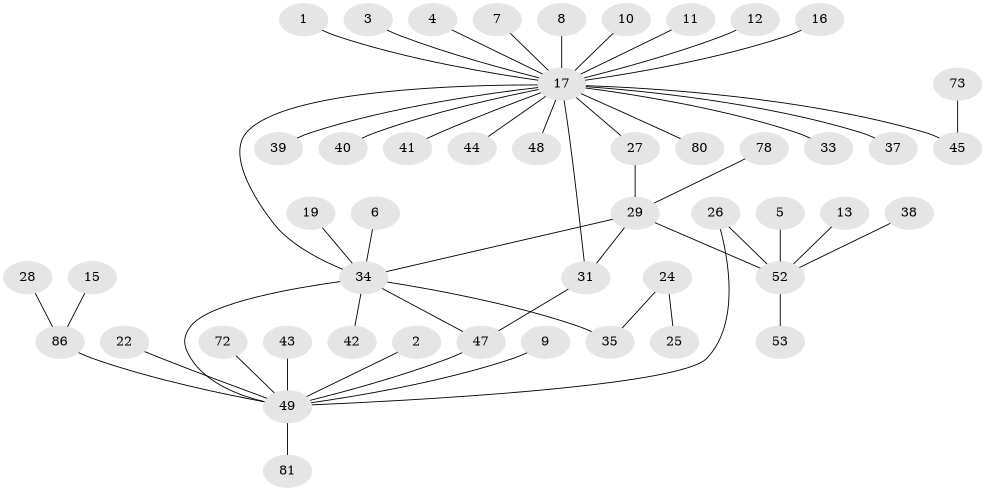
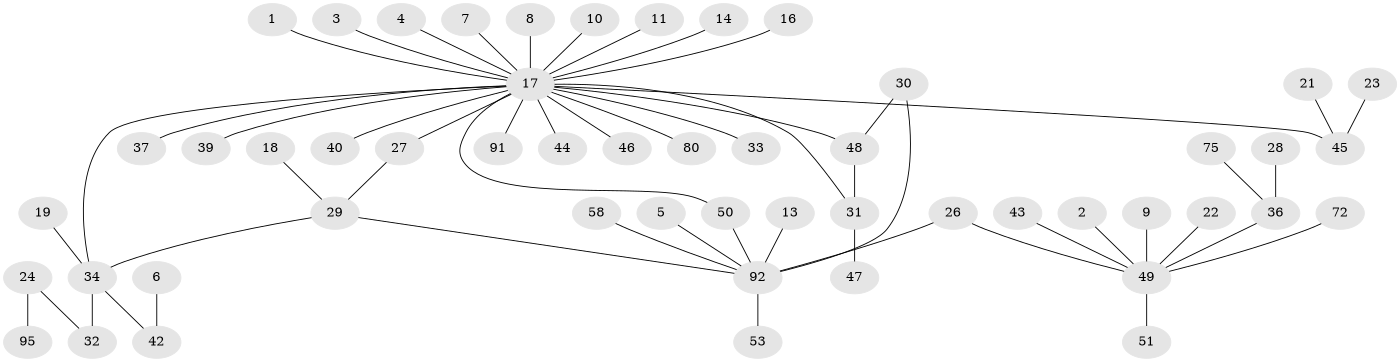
(755, 20) -> (724, 20)
none -> (904, 84)
(958, 84) -> (1372, 84)
none -> (1308, 84)
(408, 149) -> (498, 149)
none -> (627, 149)
(764, 149) -> (271, 149)
none -> (726, 213)
(909, 213) -> (597, 213)
(370, 245) -> (157, 310)
(611, 245) -> (855, 181)
(92, 278) -> (1211, 149)
(780, 278) -> (758, 278)
(422, 310) -> none
(205, 316) -> none
(60, 342) -> (1276, 213)
(610, 342) -> (92, 342)
(675, 342) -> (28, 342)
(387, 379) -> none
(288, 471) -> (1147, 342)
